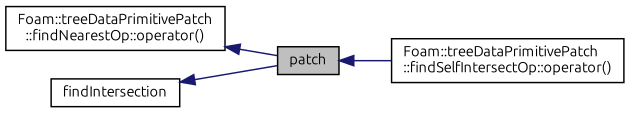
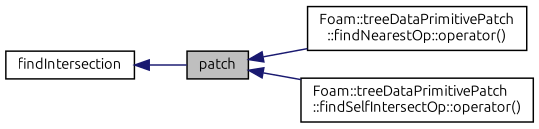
(259, 52) -> (285, 53)
